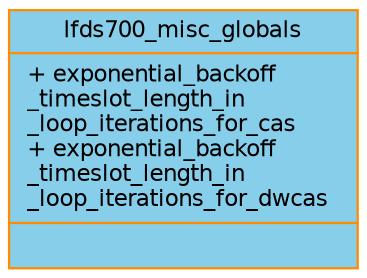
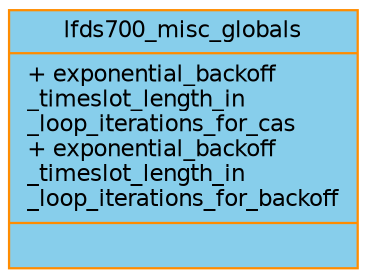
(178, 199) -> (183, 199)
